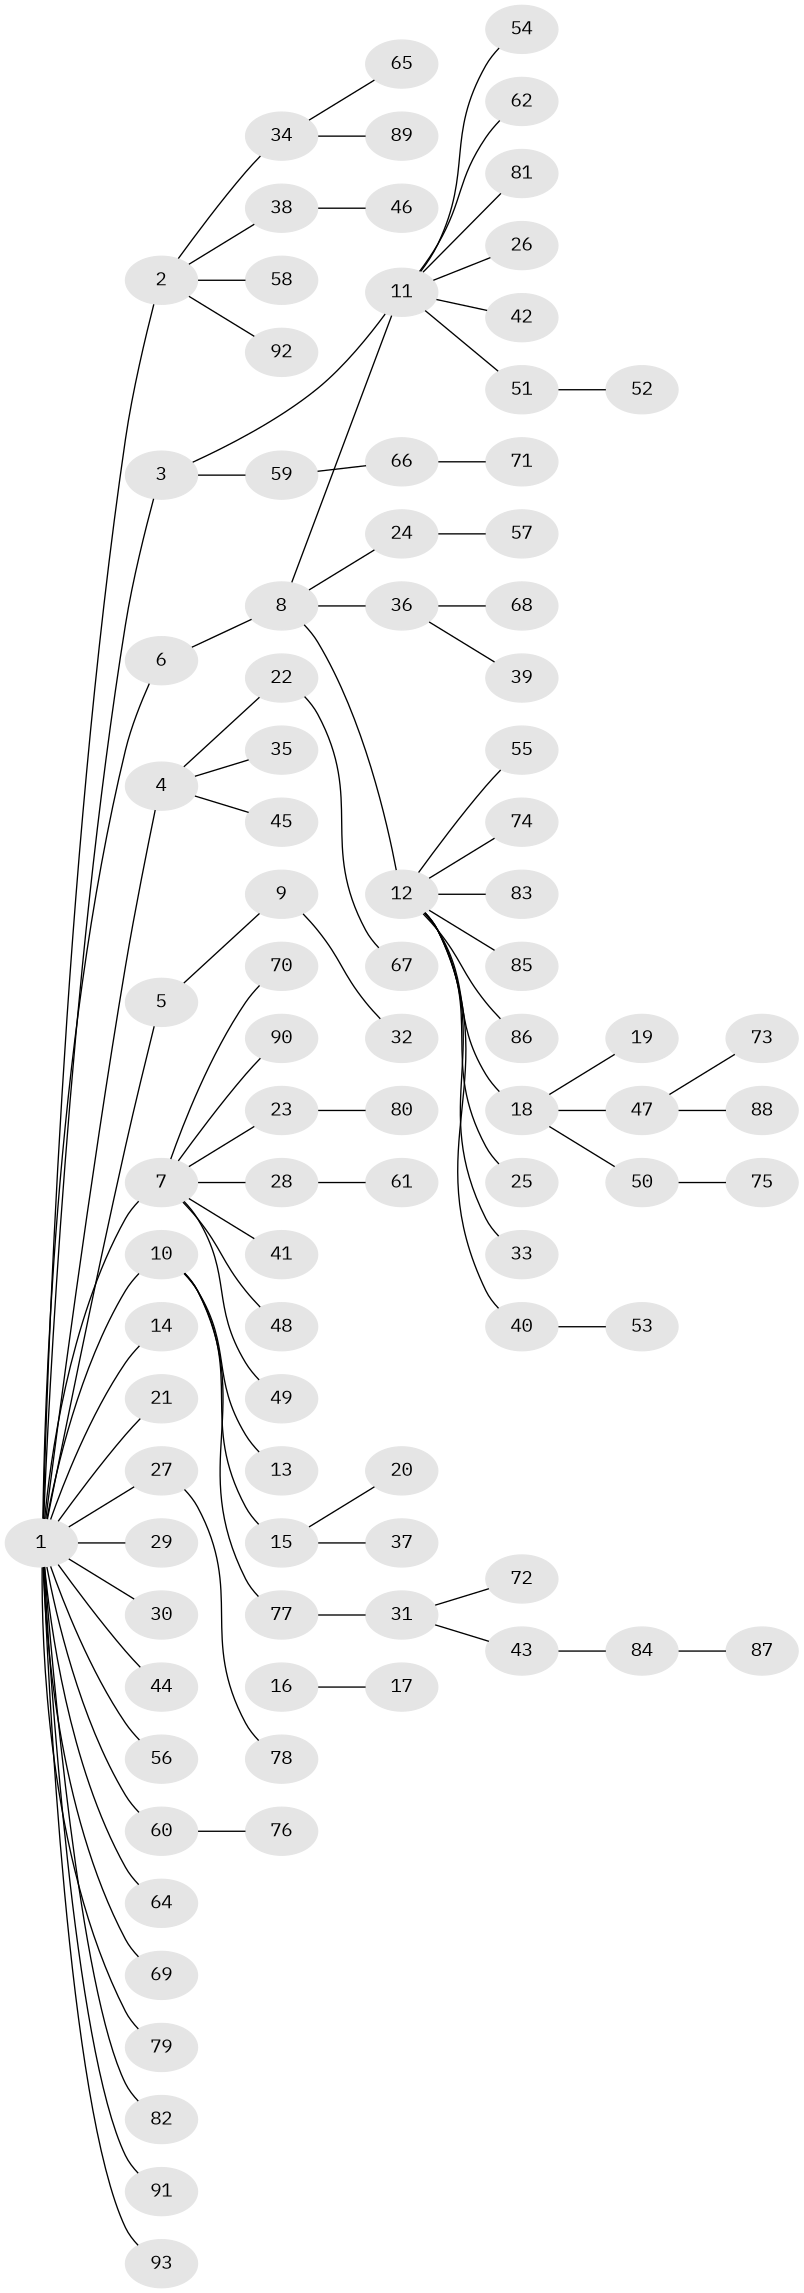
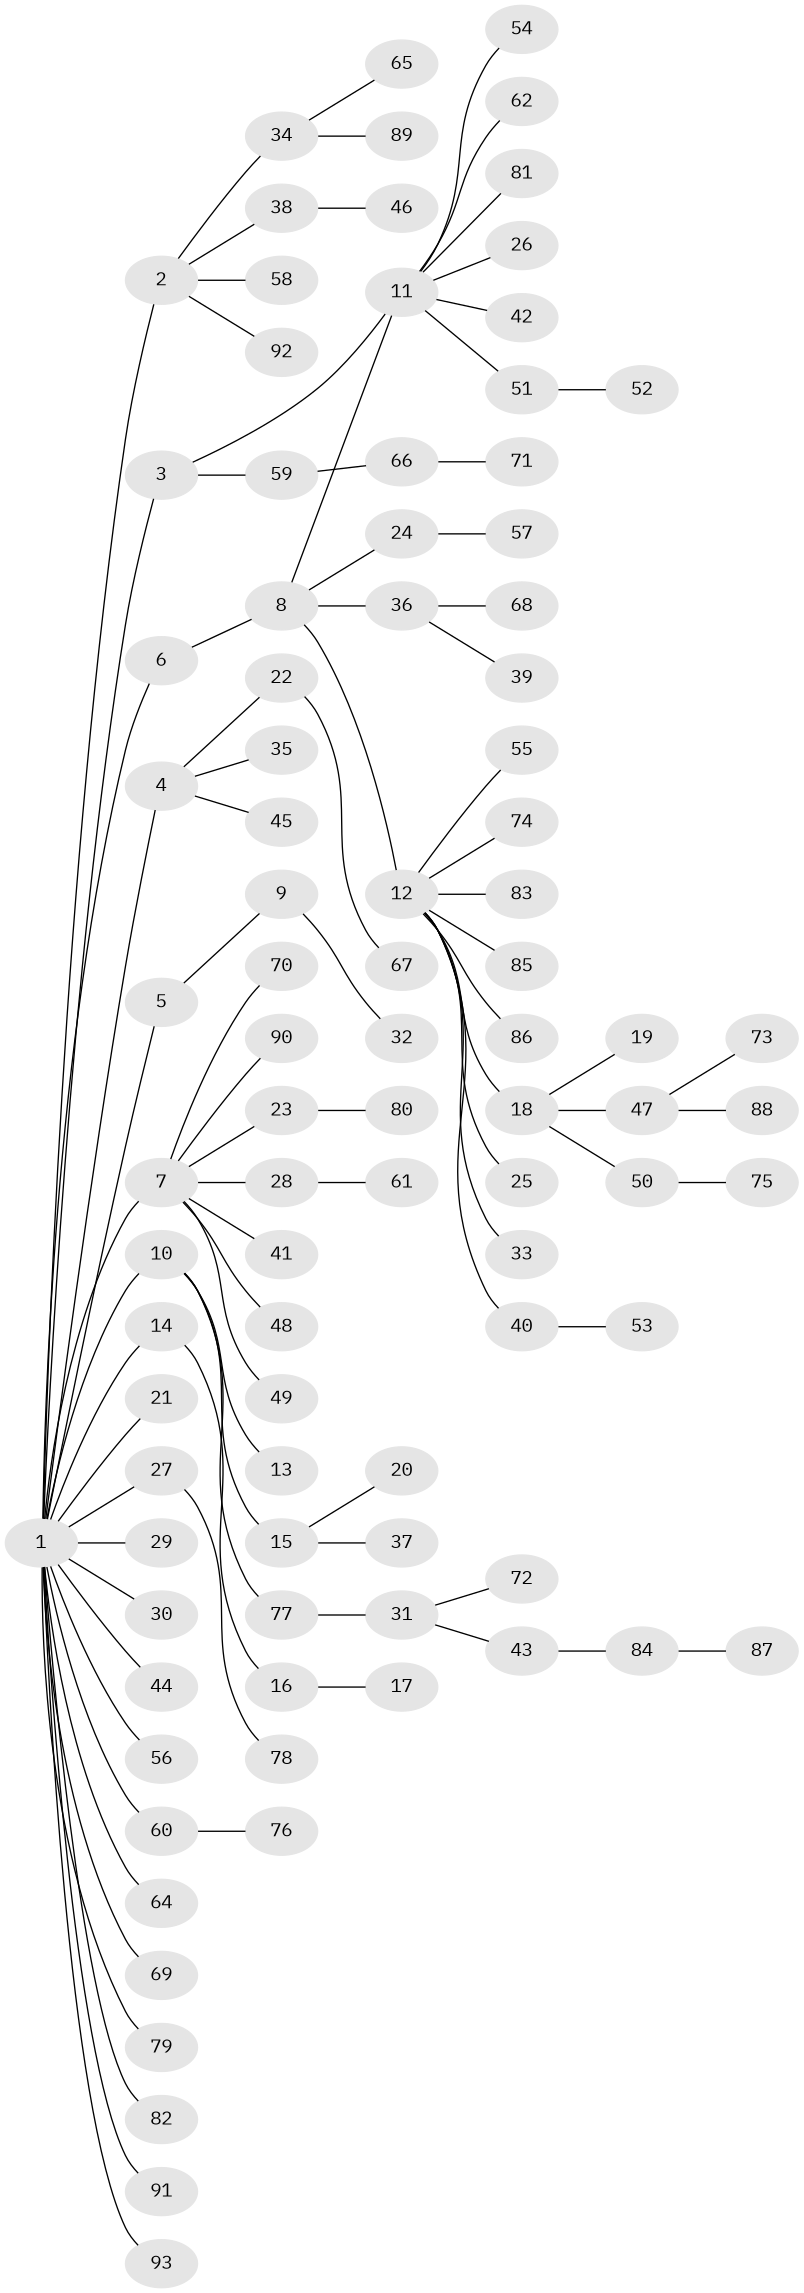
none -> (220, 1541)
